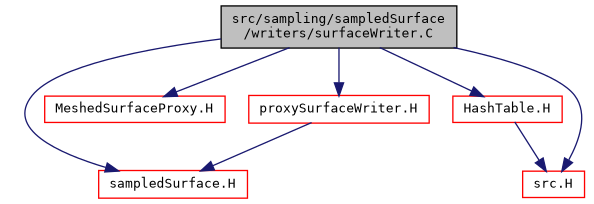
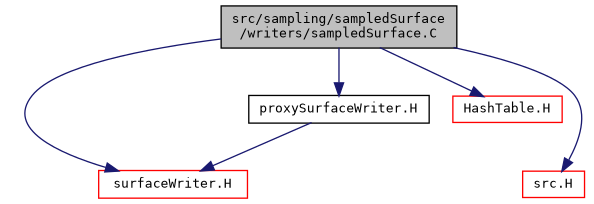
(339, 27) -> (339, 27)
(135, 109) -> none
(339, 109) -> (339, 109)
(527, 141) -> none
(173, 184) -> (173, 184)
